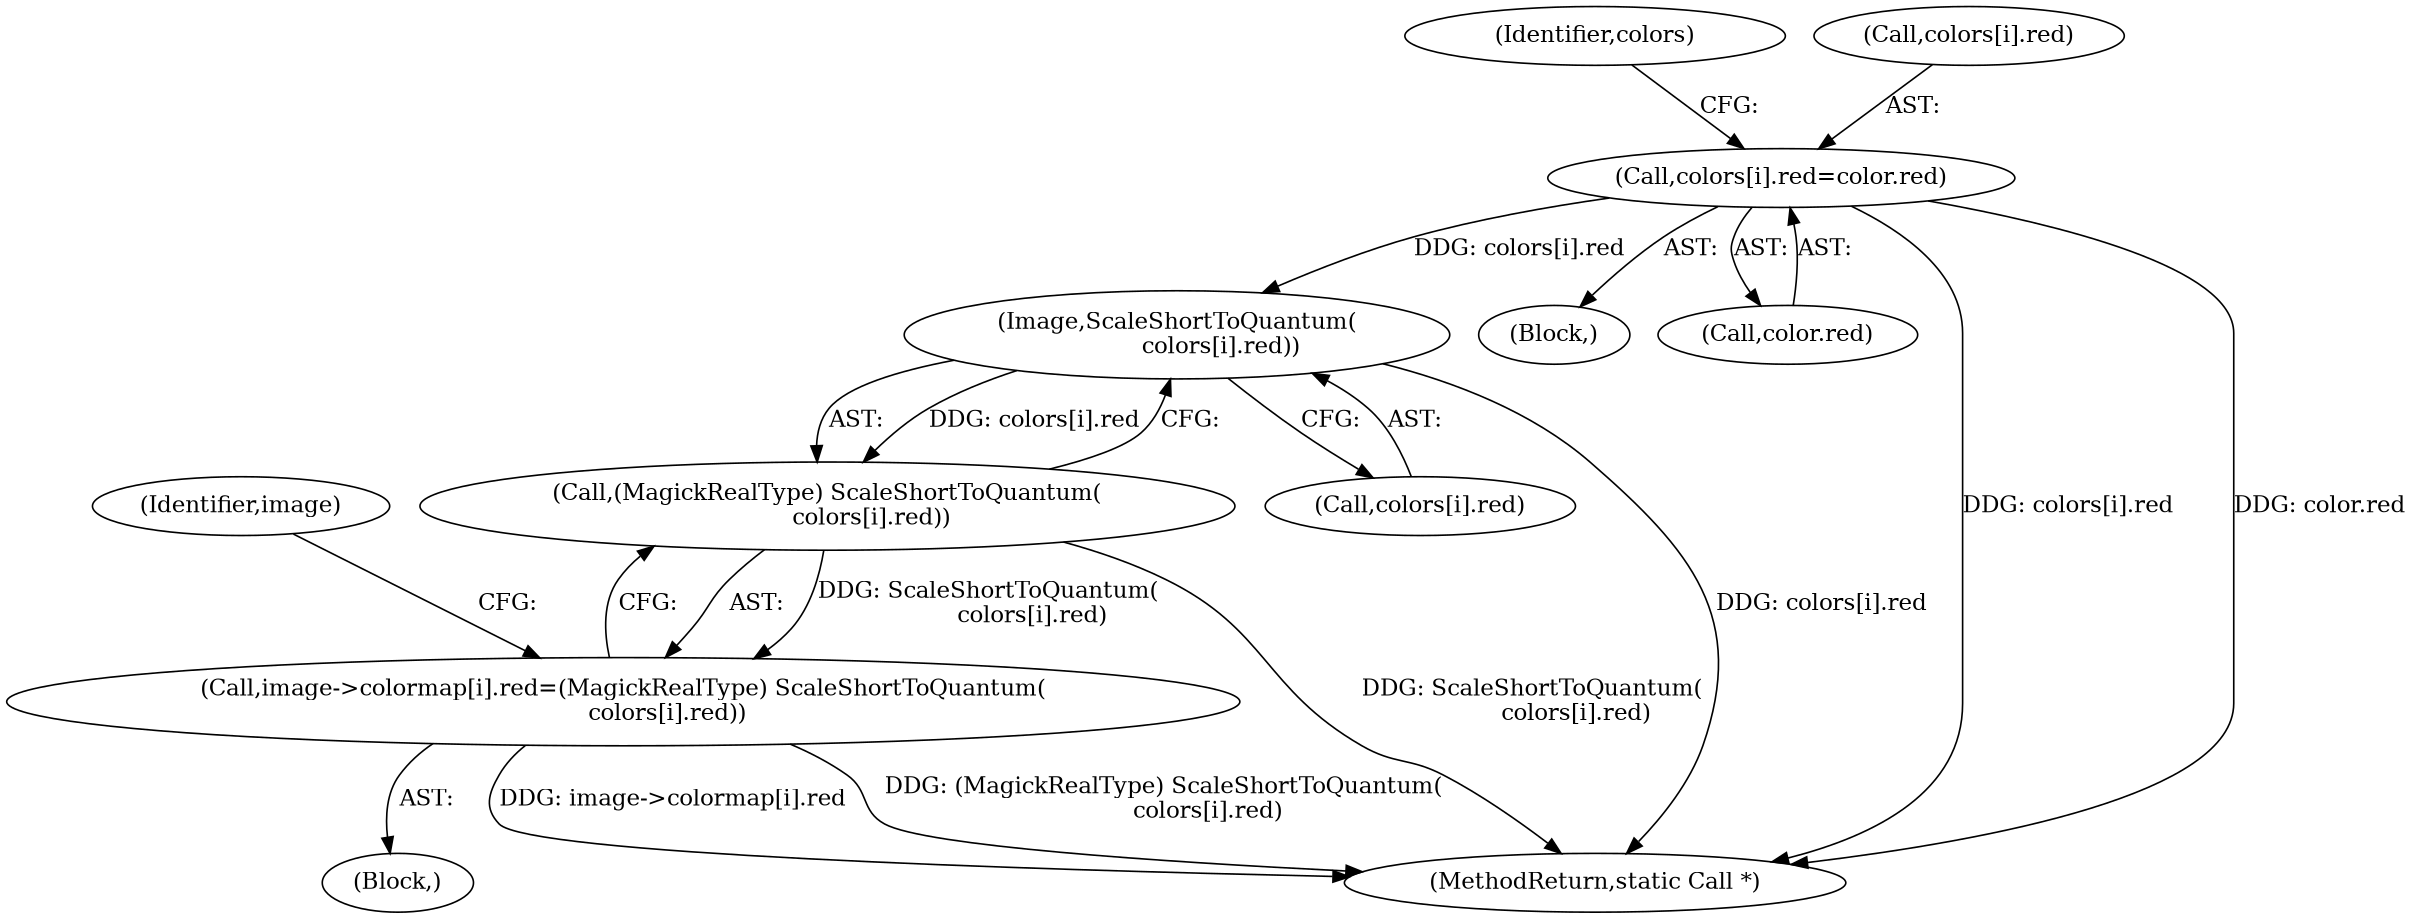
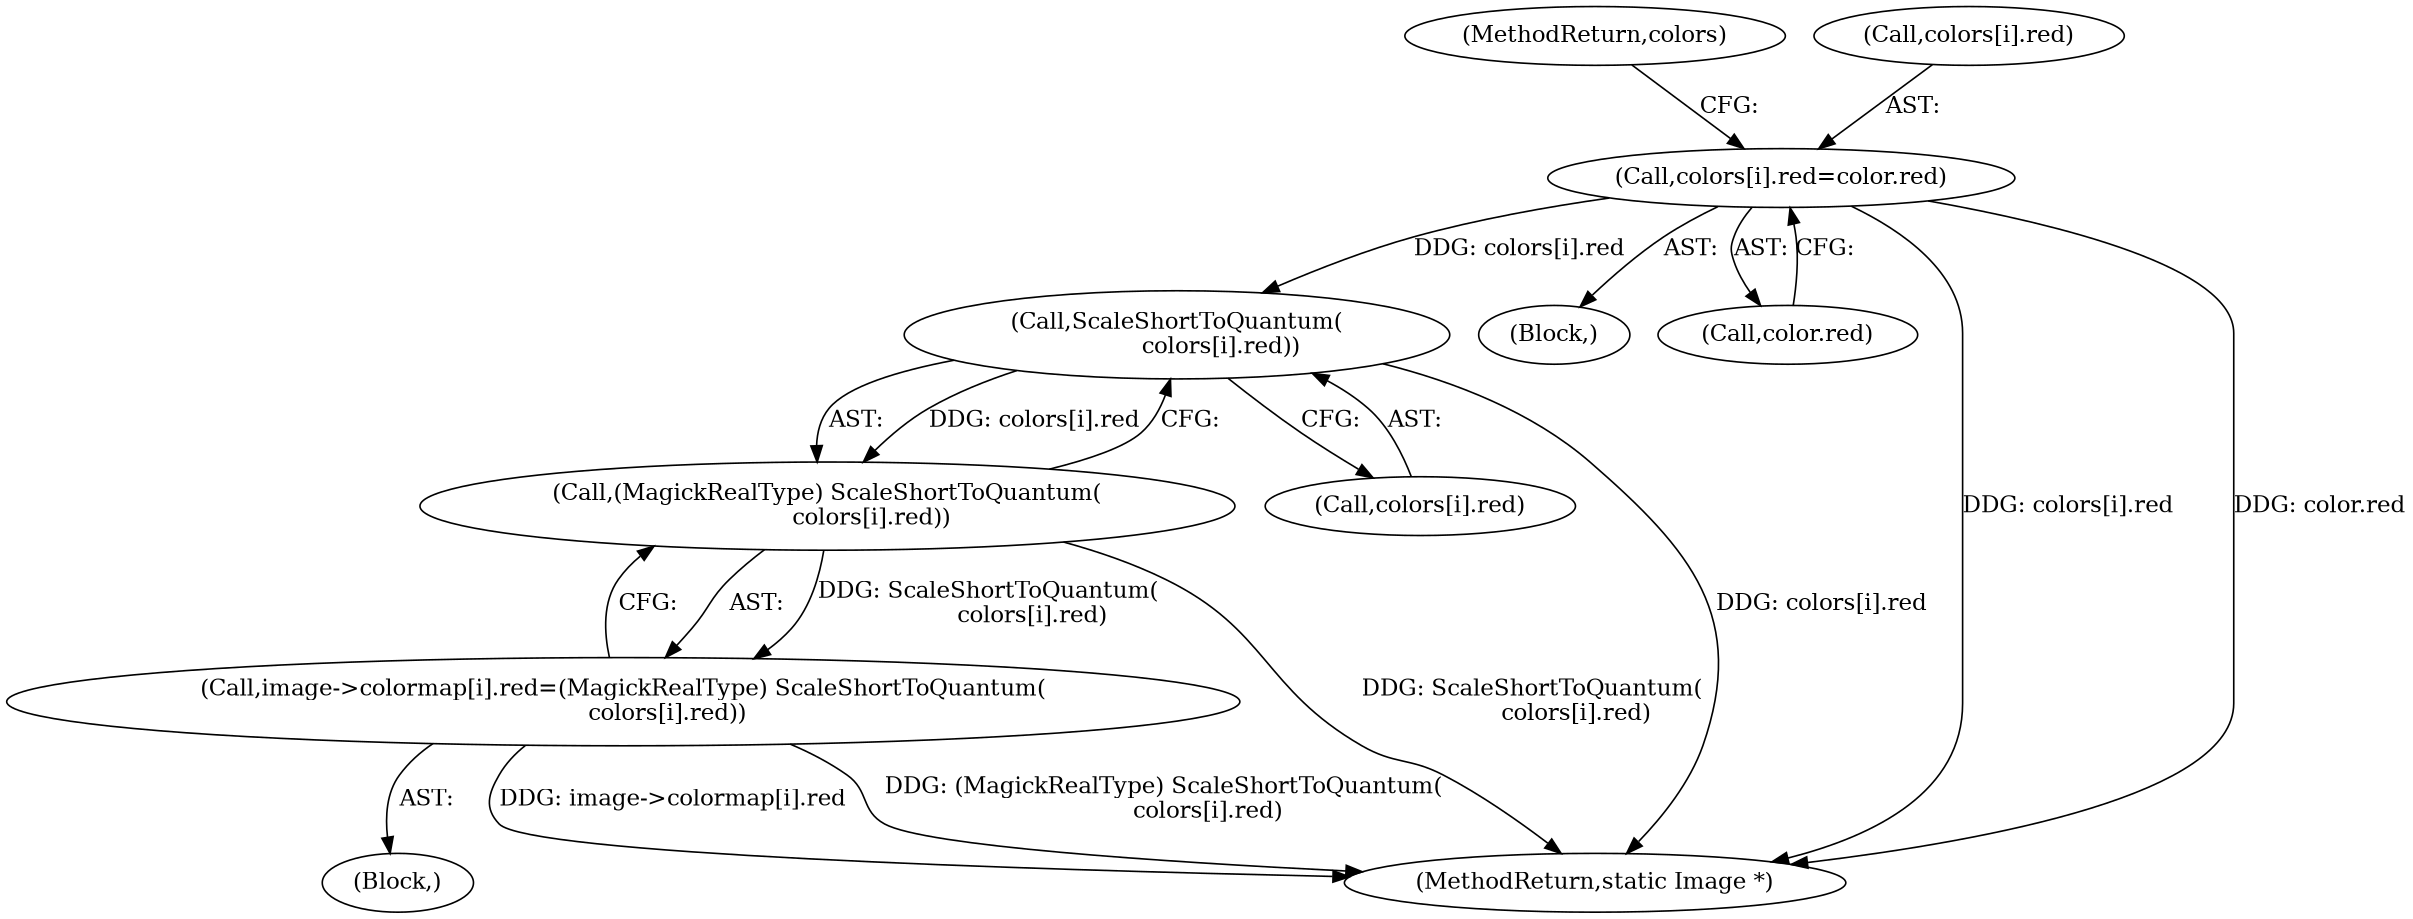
(1595, 36) -> (1595, 36)
(1829, 249) -> (1829, 249)
(1177, 335) -> (1177, 335)
(241, 506) -> none
(1595, 883) -> (1595, 883)
